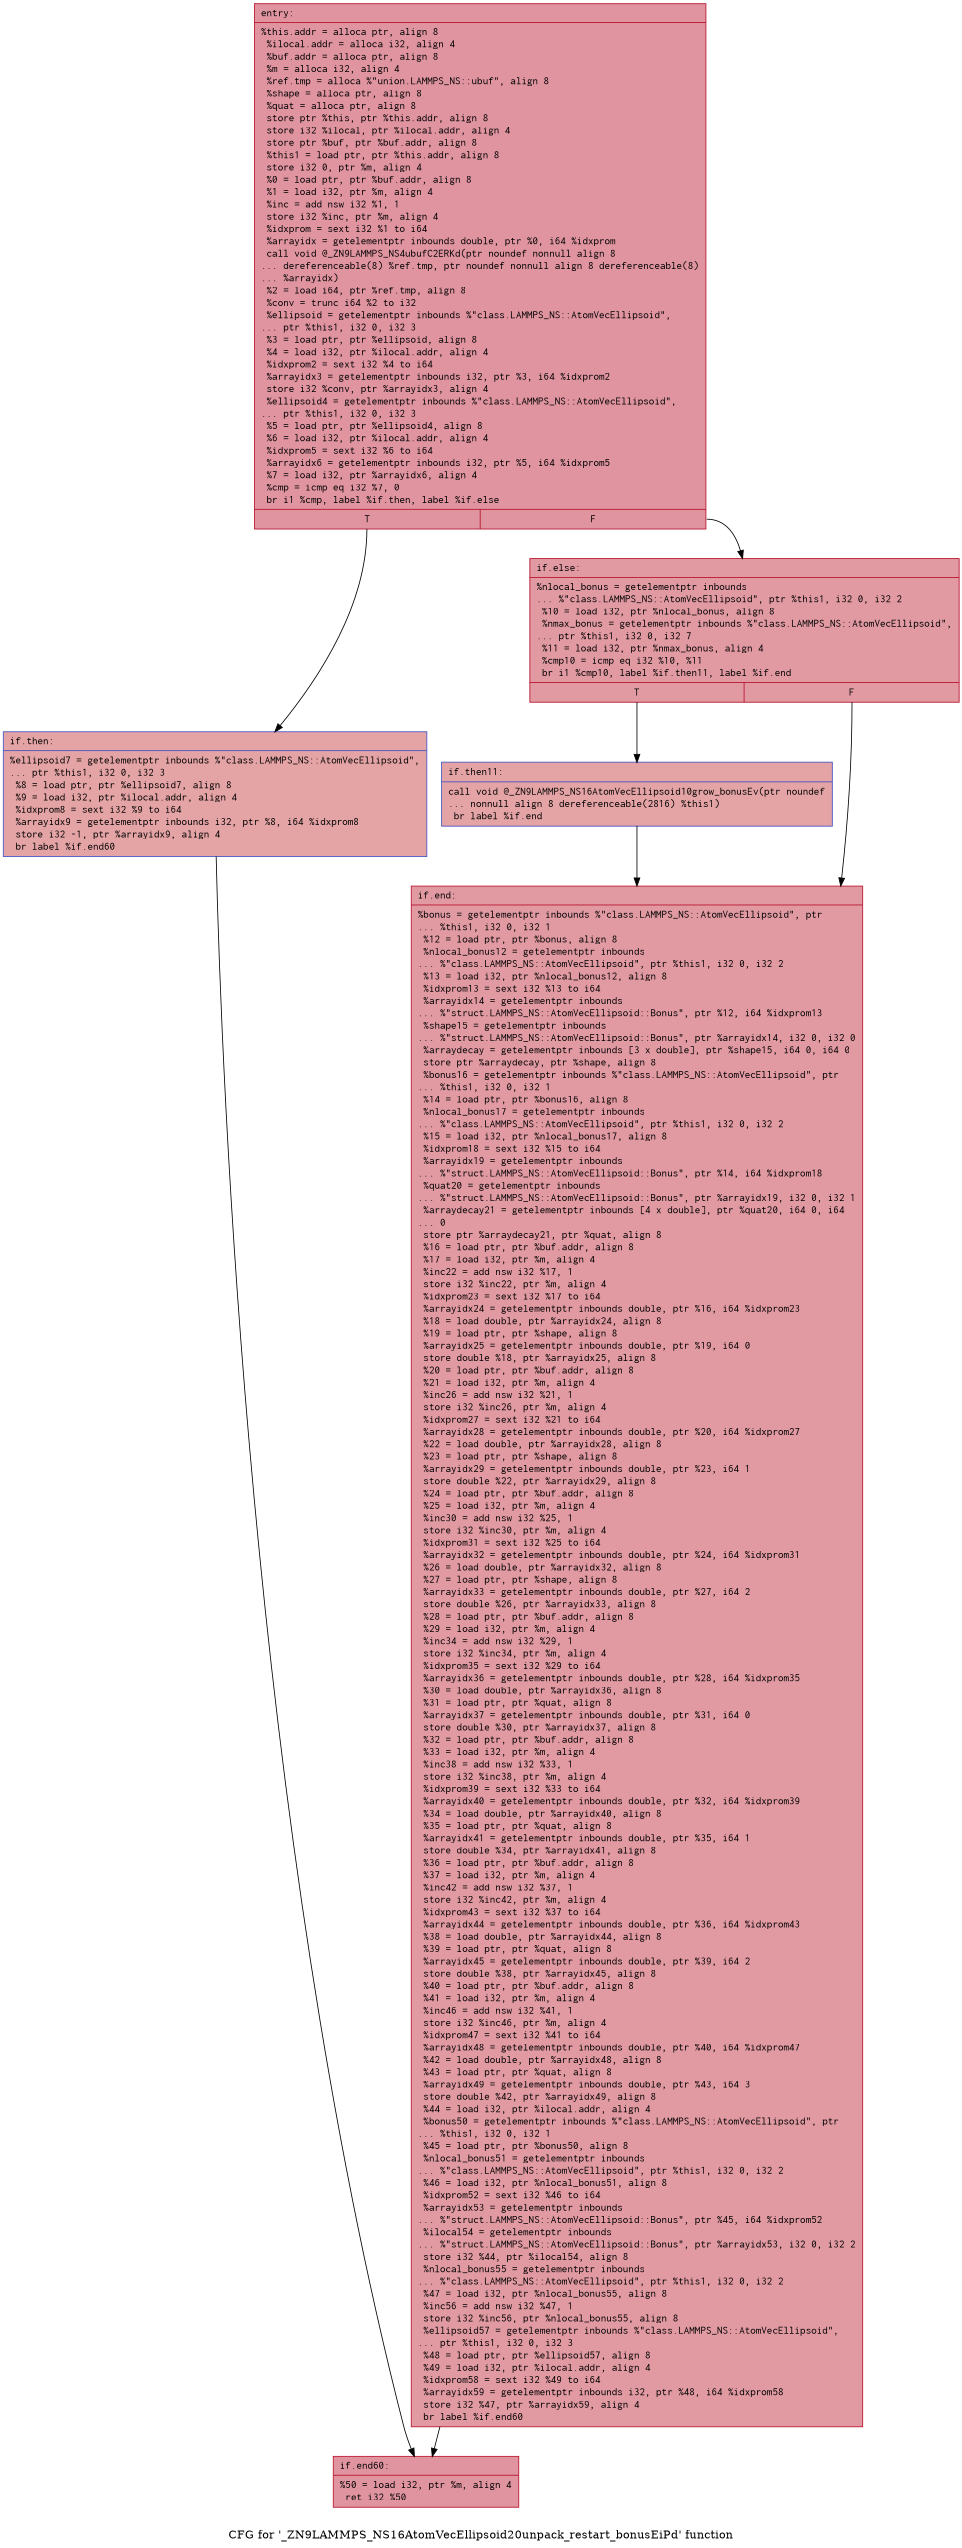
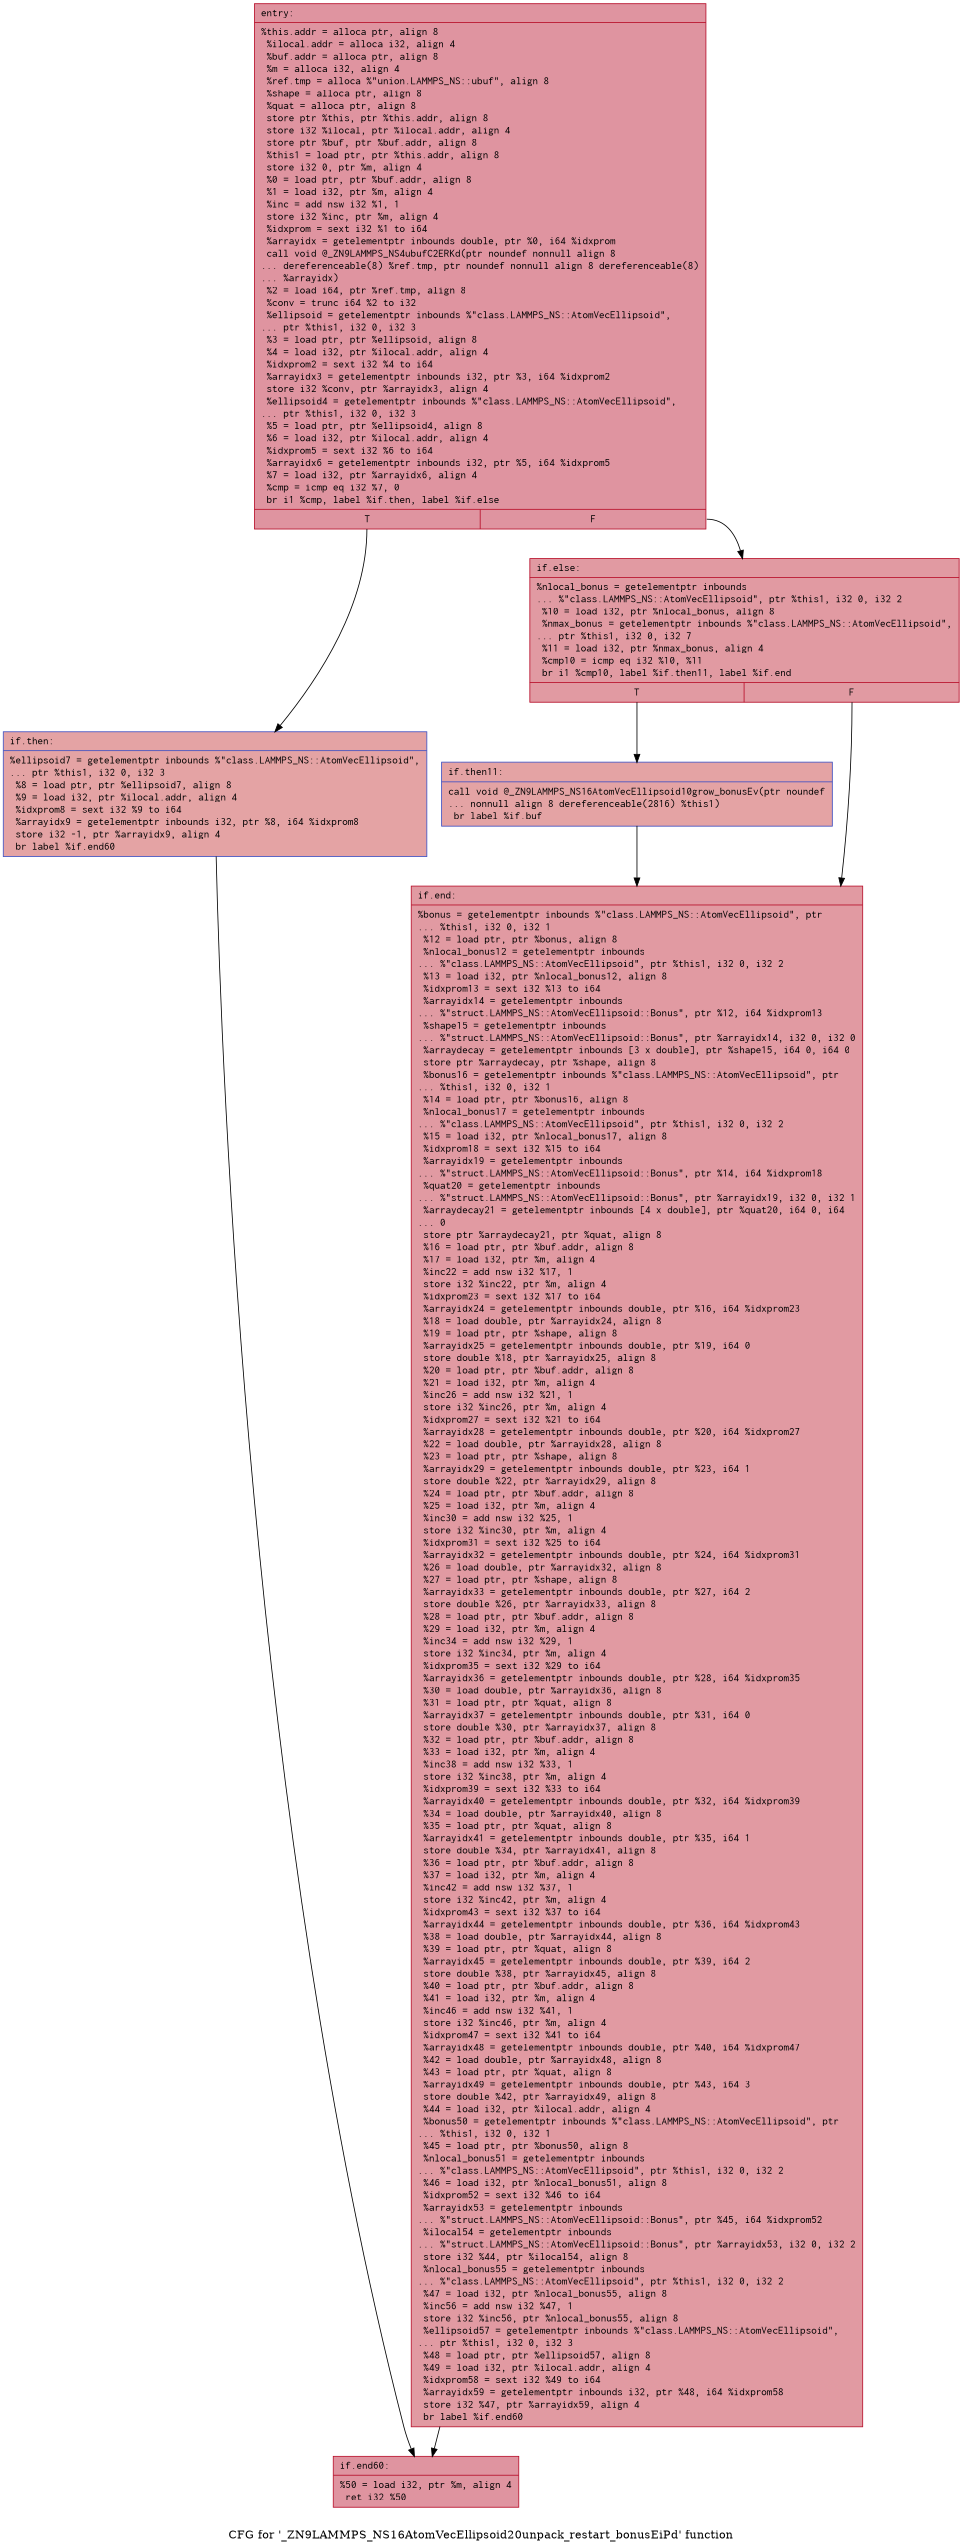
(495, 816) -> (495, 816)
